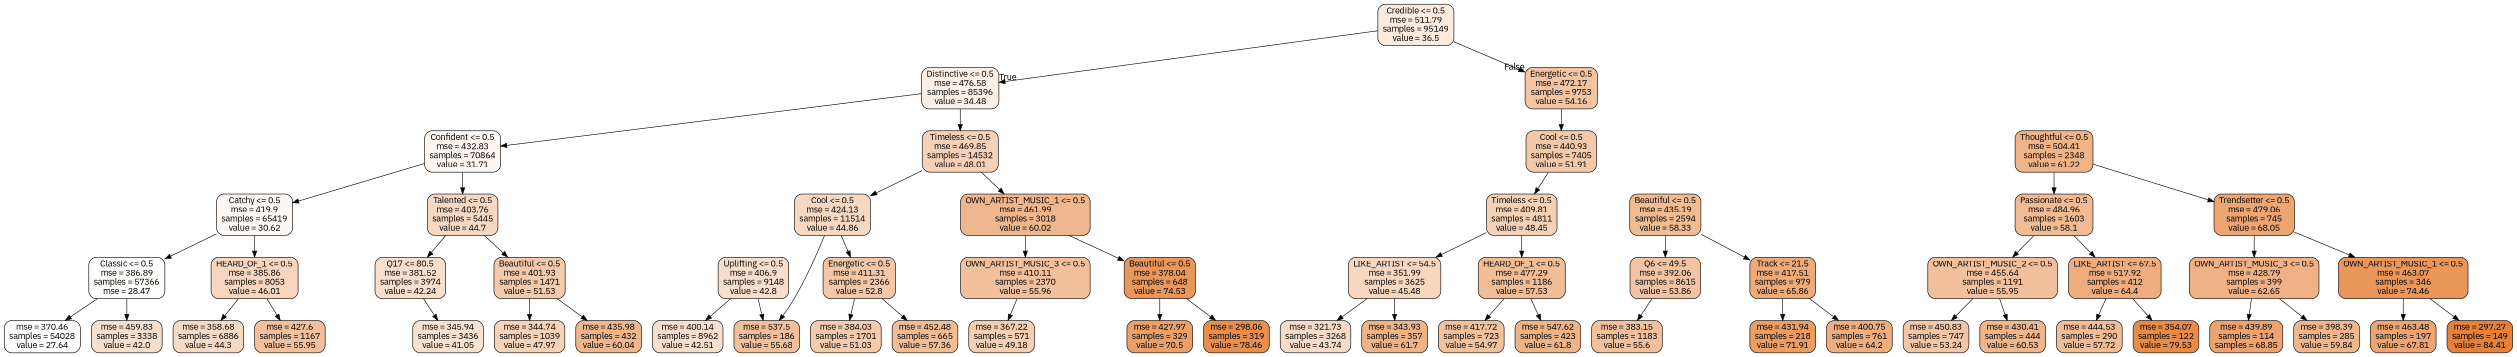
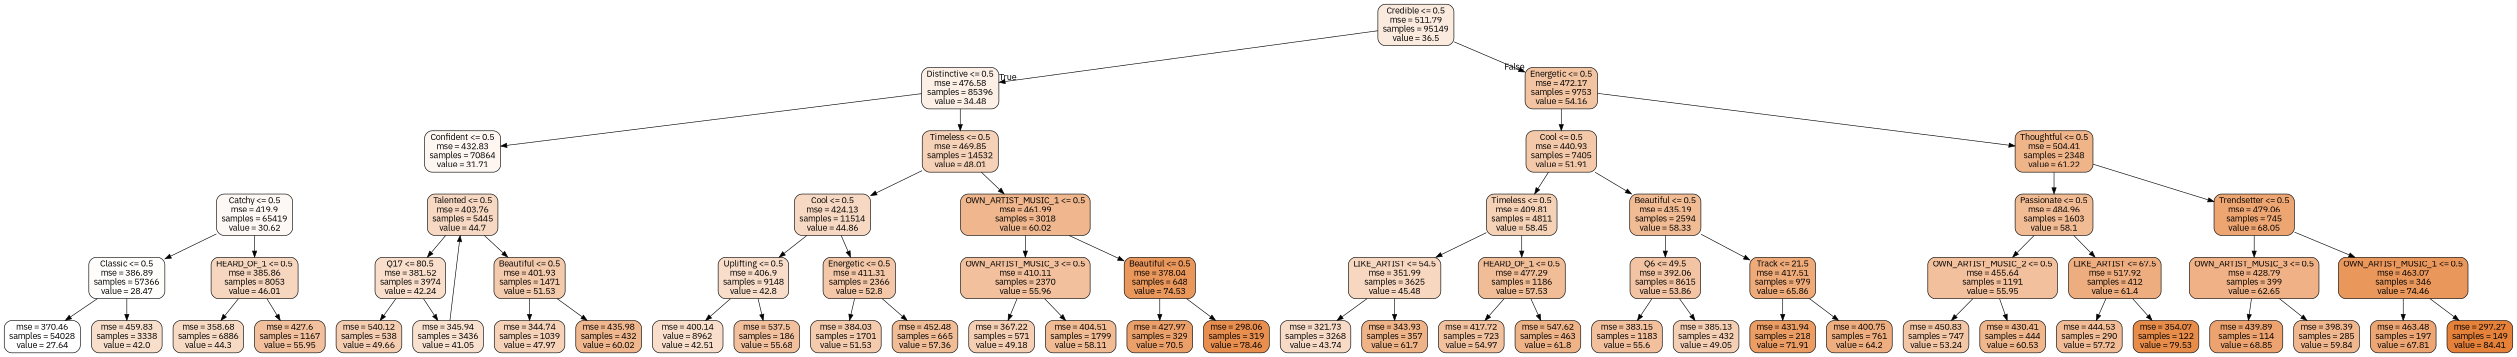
none -> (1803, 119)
(463, 180) -> (455, 281)
(362, 182) -> none
none -> (1611, 182)
(1522, 215) -> (1522, 215)
(806, 277) -> (795, 244)
(127, 278) -> (127, 278)
(2115, 278) -> (2115, 278)
none -> (369, 337)
(609, 337) -> (609, 337)
(688, 337) -> (688, 337)
(846, 337) -> (846, 337)
none -> (1081, 337)
(1548, 337) -> (1548, 337)
none -> (1706, 337)
(2246, 337) -> (2246, 337)
